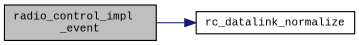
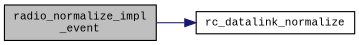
(80, 23) -> (80, 23)
